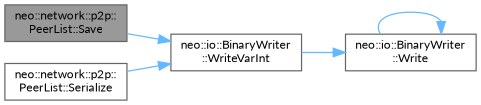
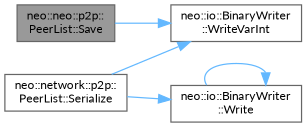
(66, 23) -> (66, 23)
(317, 52) -> (143, 98)
